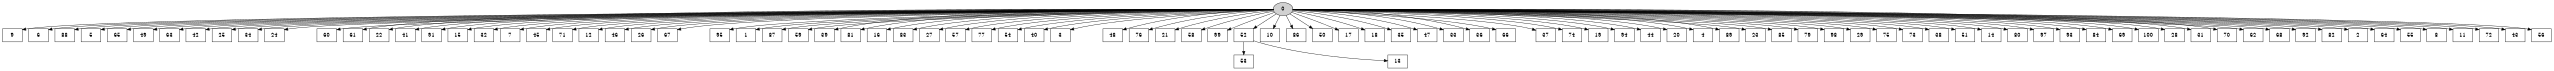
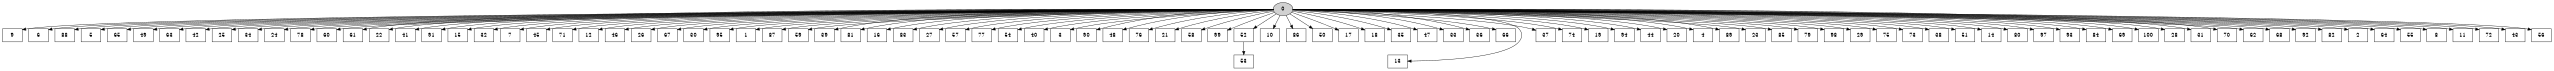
none -> (301, 35)
none -> (694, 35)
none -> (1087, 35)
(1318, 54) -> (1520, 30)
